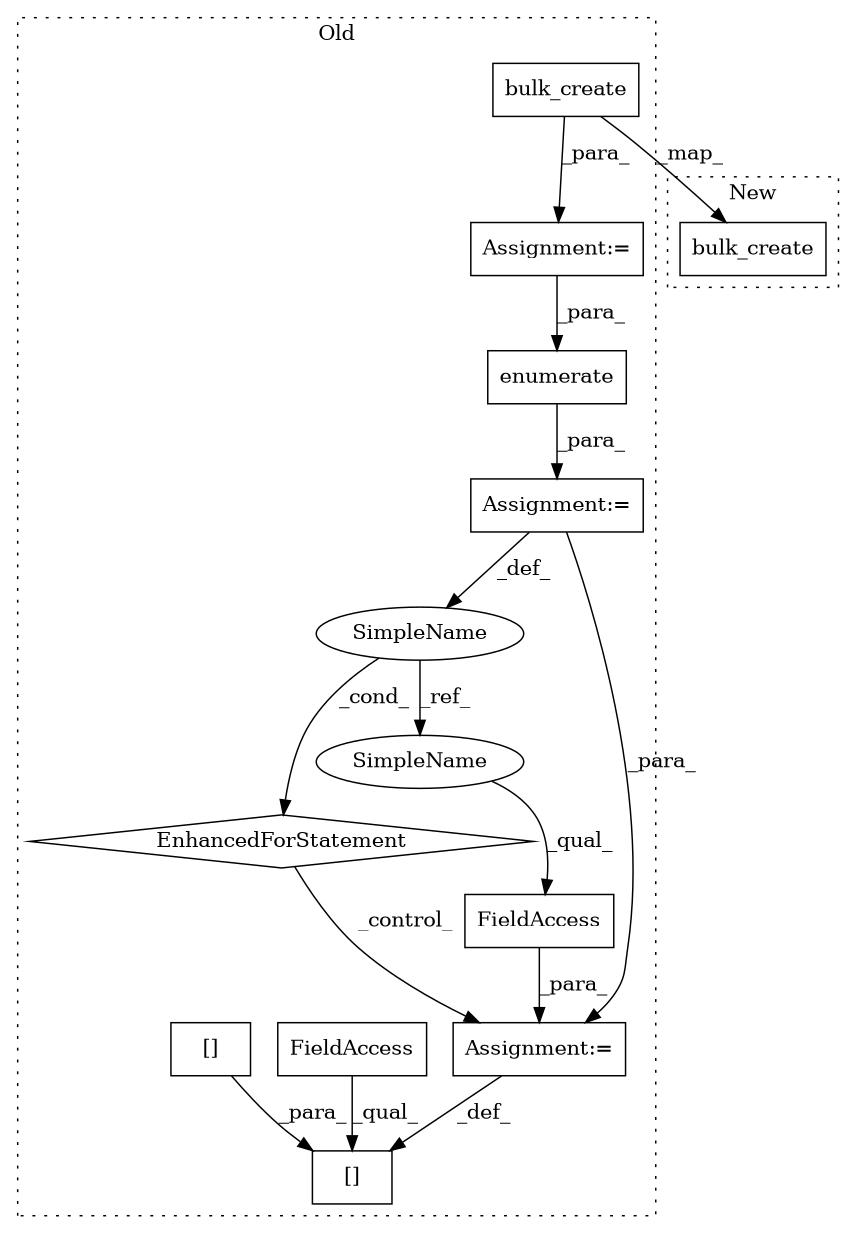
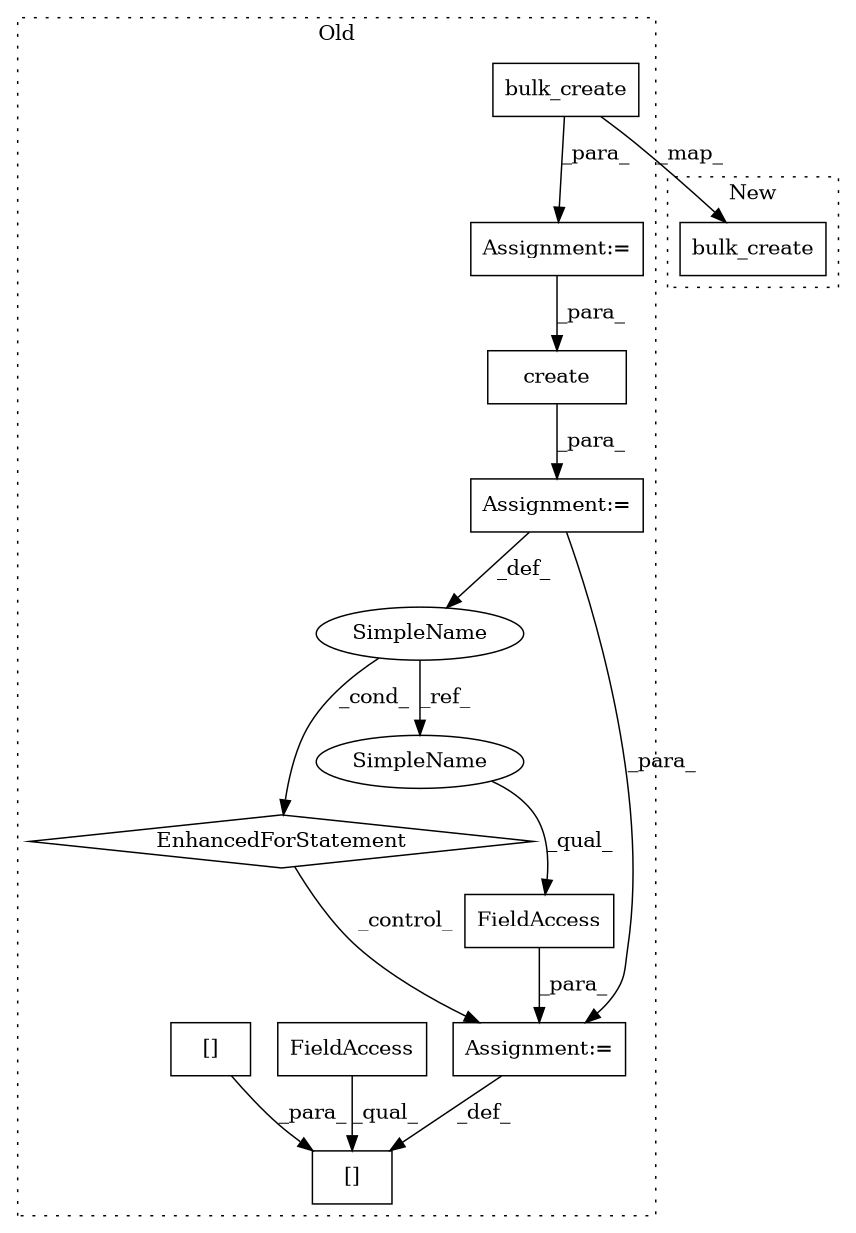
(557, 377) -> (557, 377)
